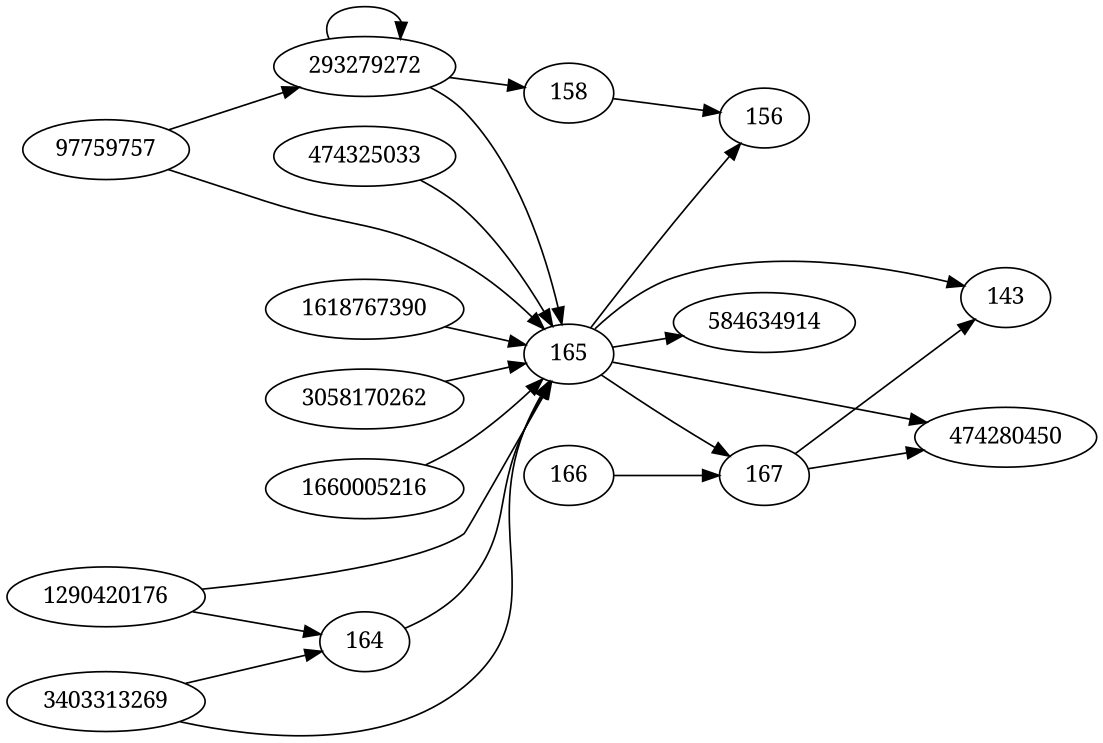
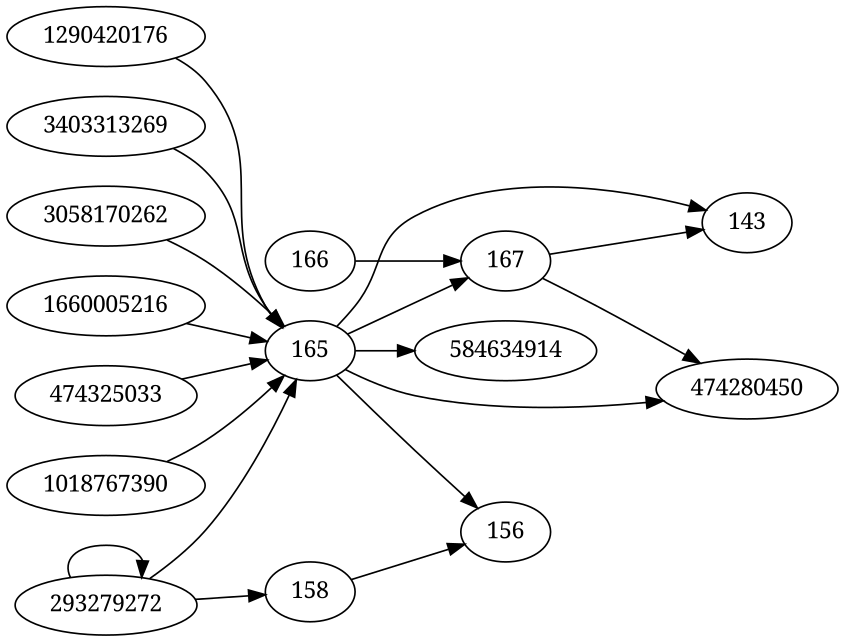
(106, 150) -> none
(365, 309) -> (106, 485)
(365, 642) -> none
